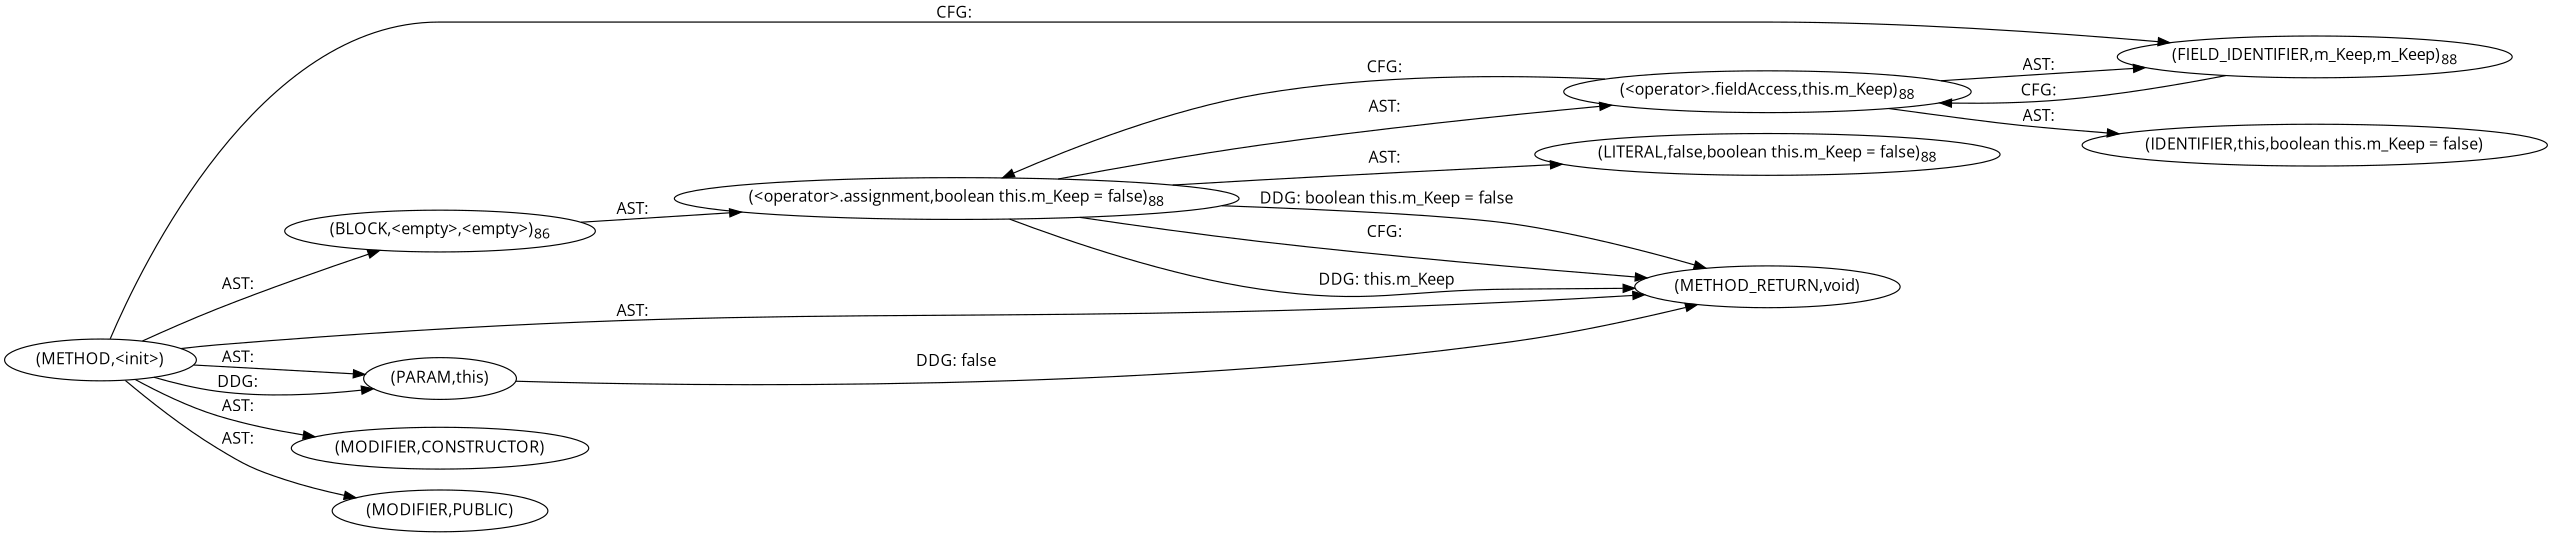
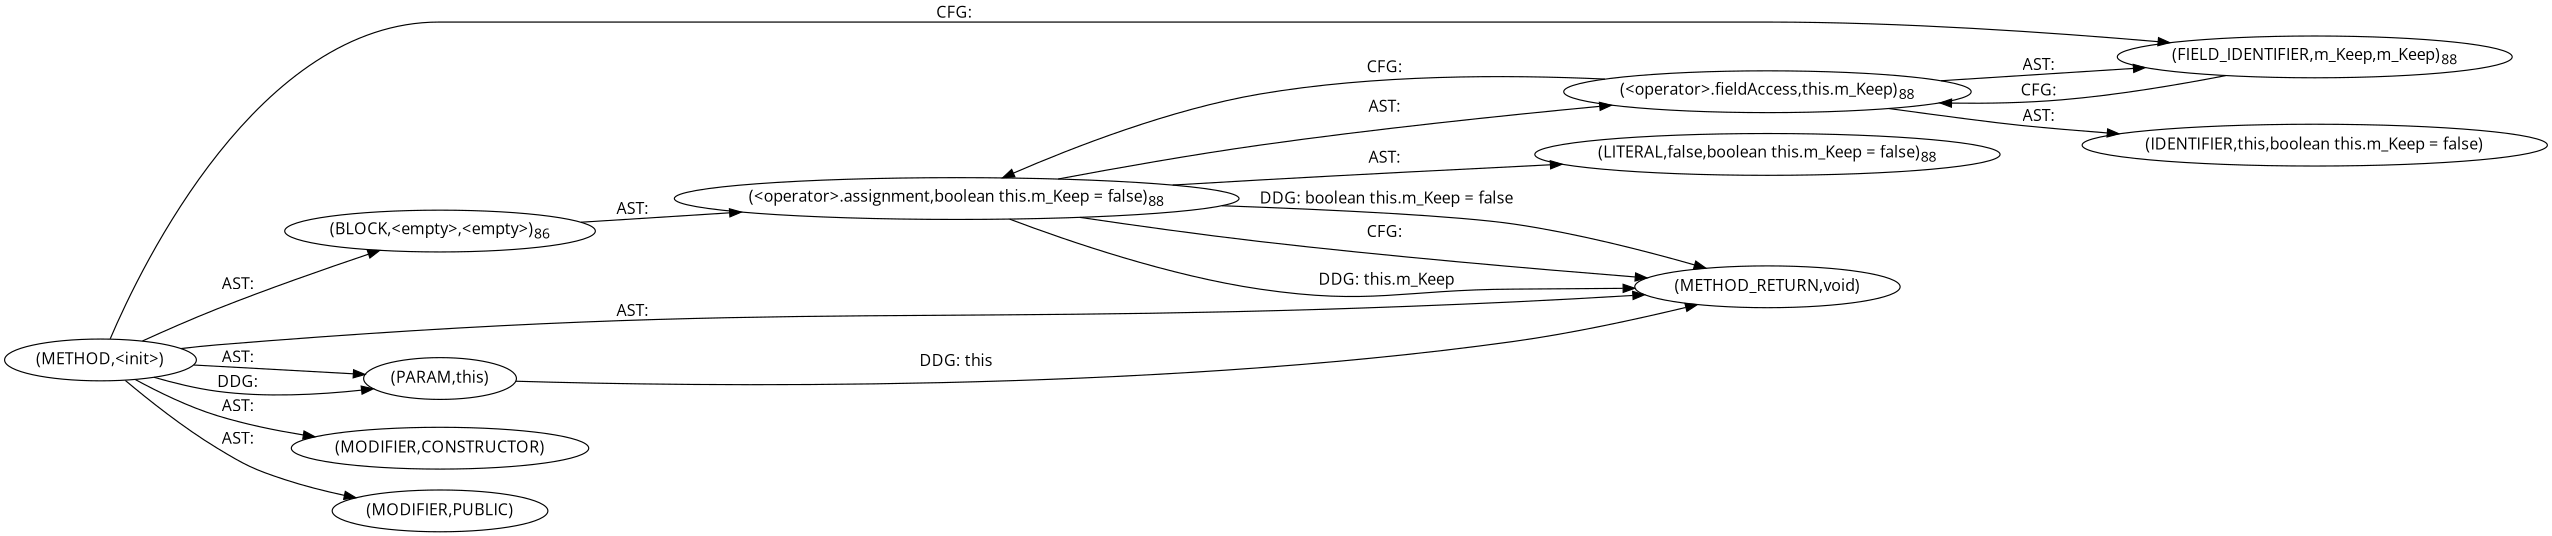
(957, 362) -> (957, 362)
